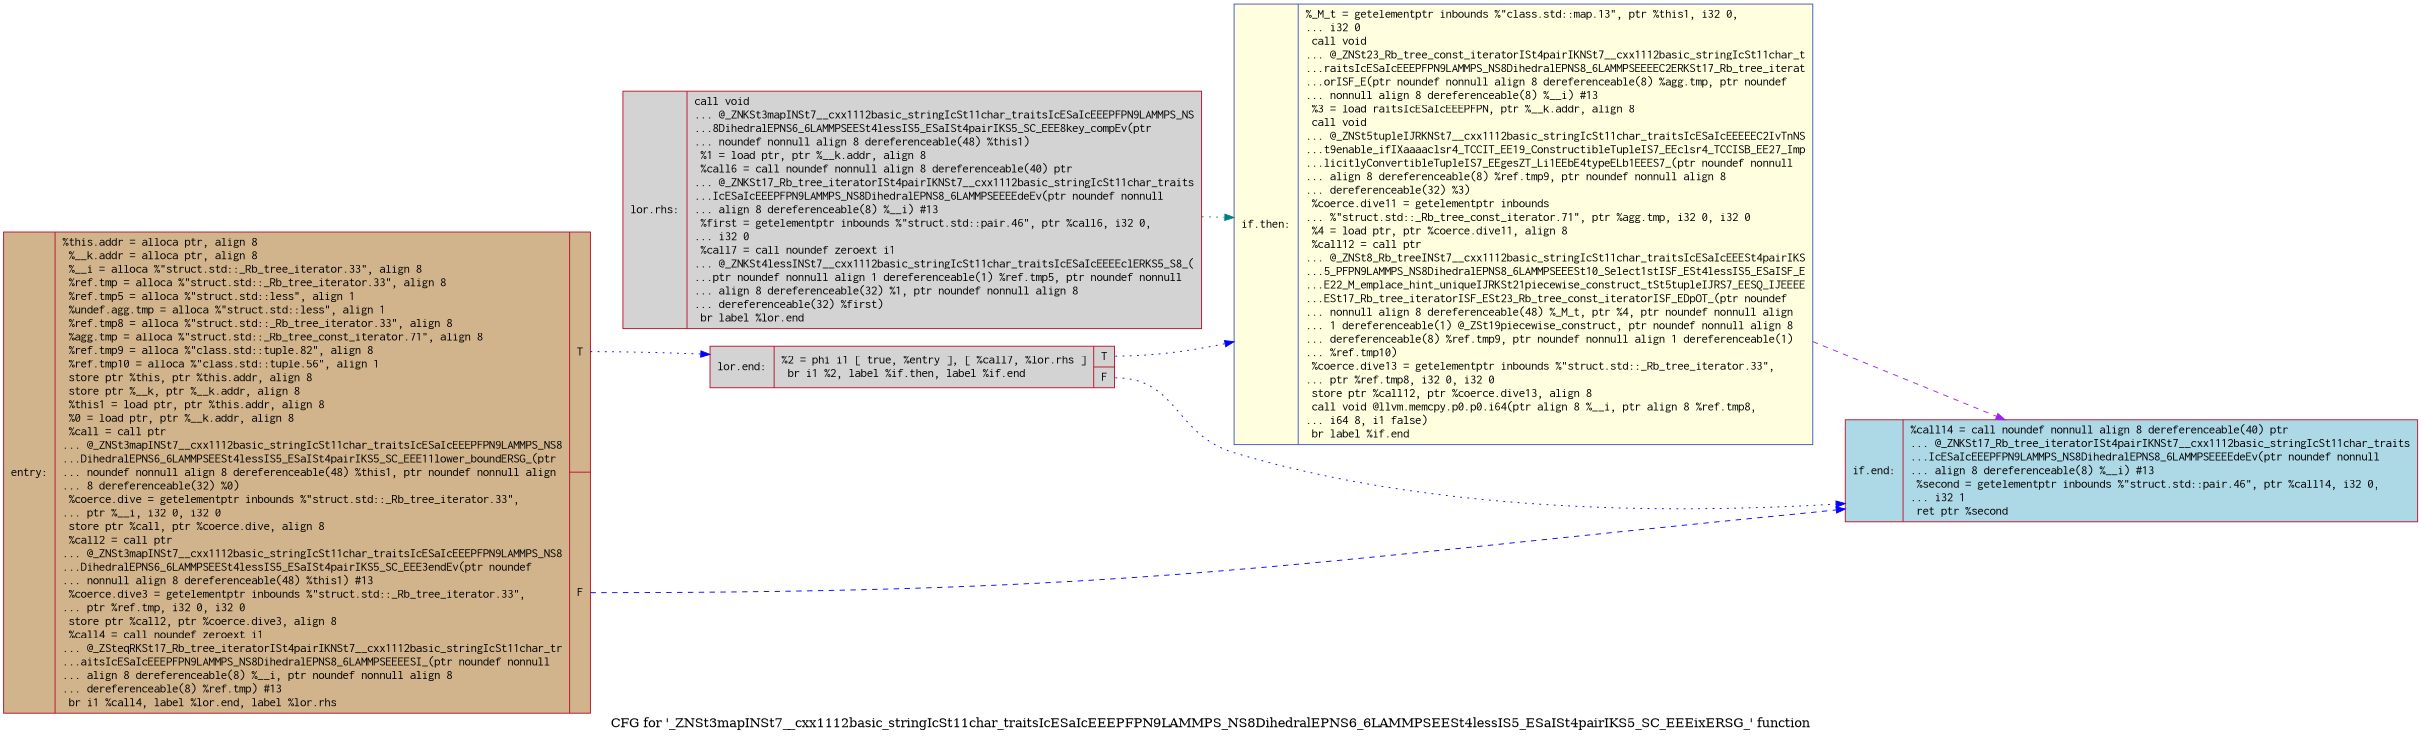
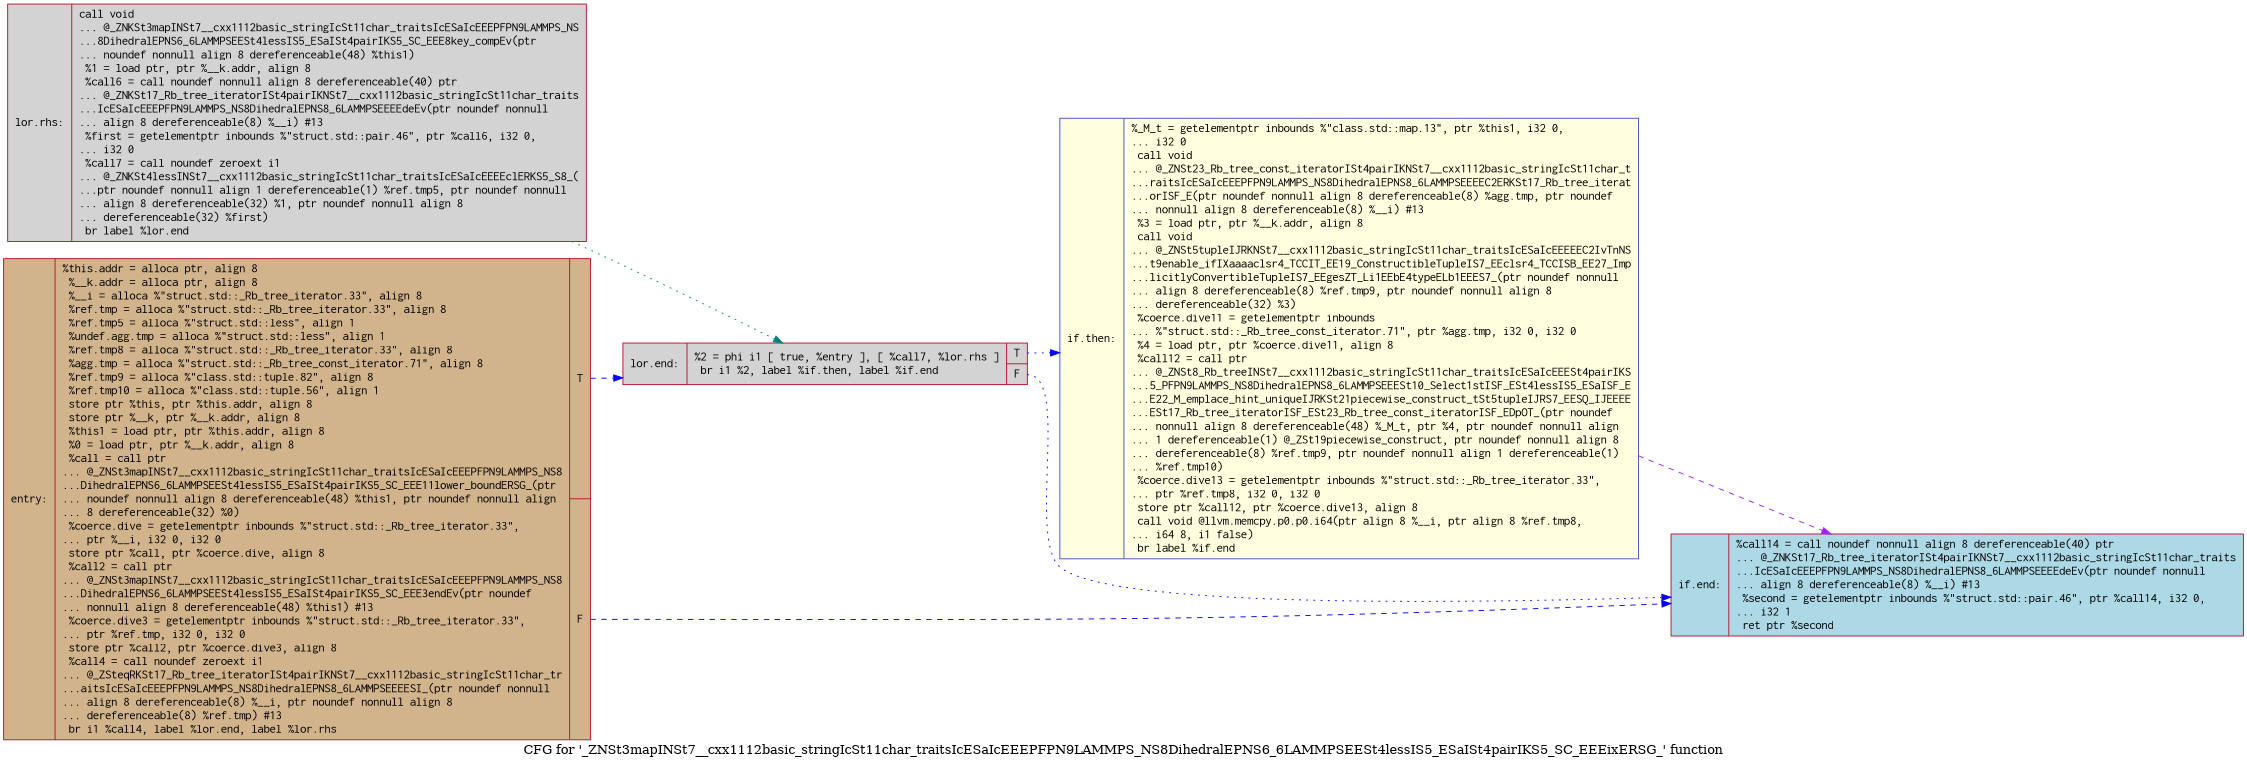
(1470, 109) -> (1247, 223)
(1213, 217) -> (673, 289)
(646, 352) -> (602, 378)
